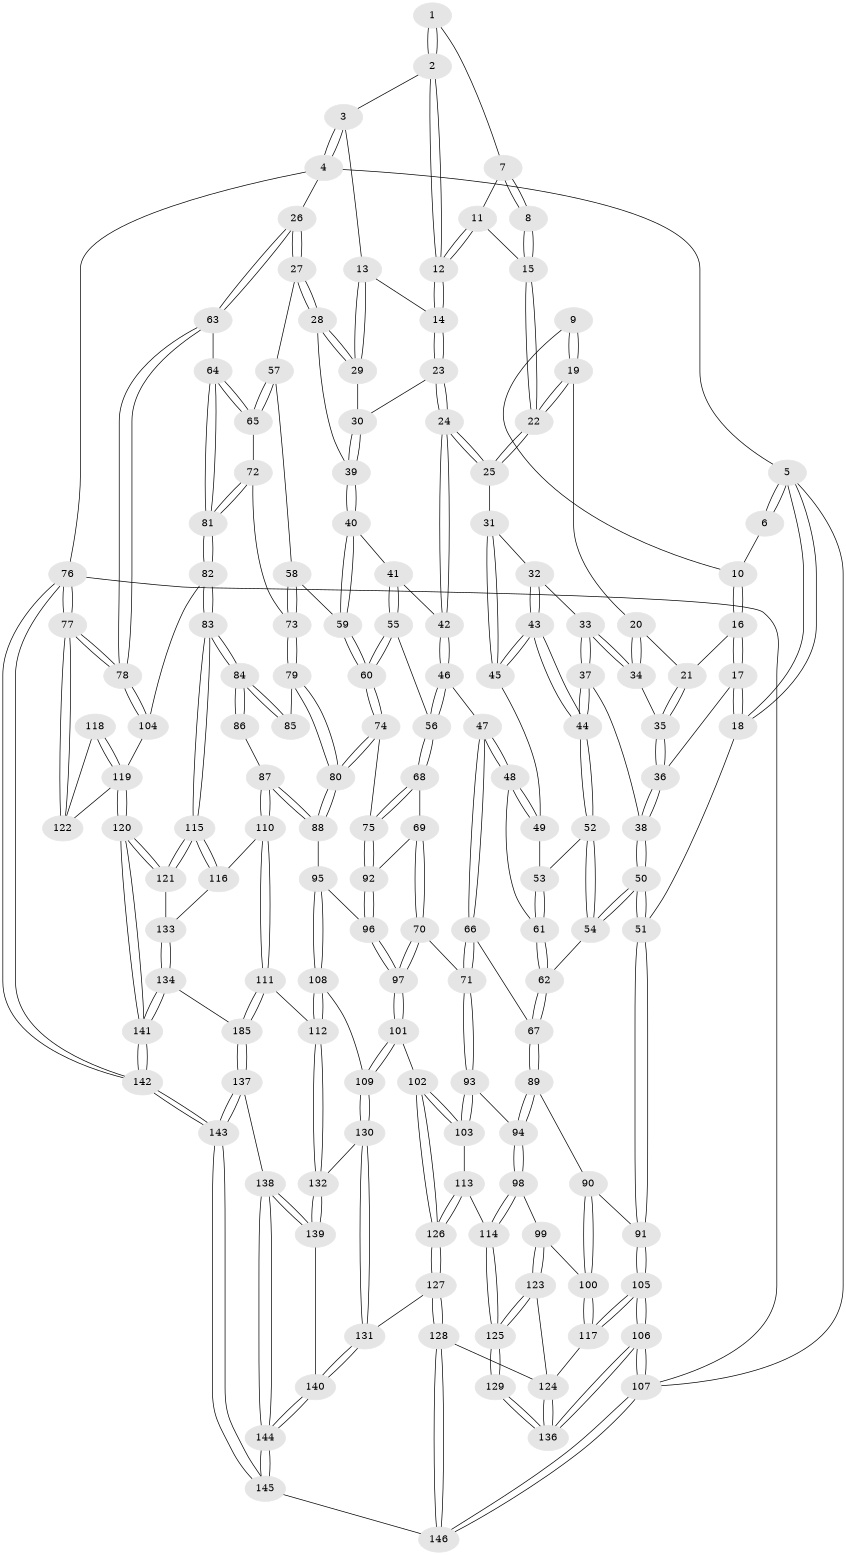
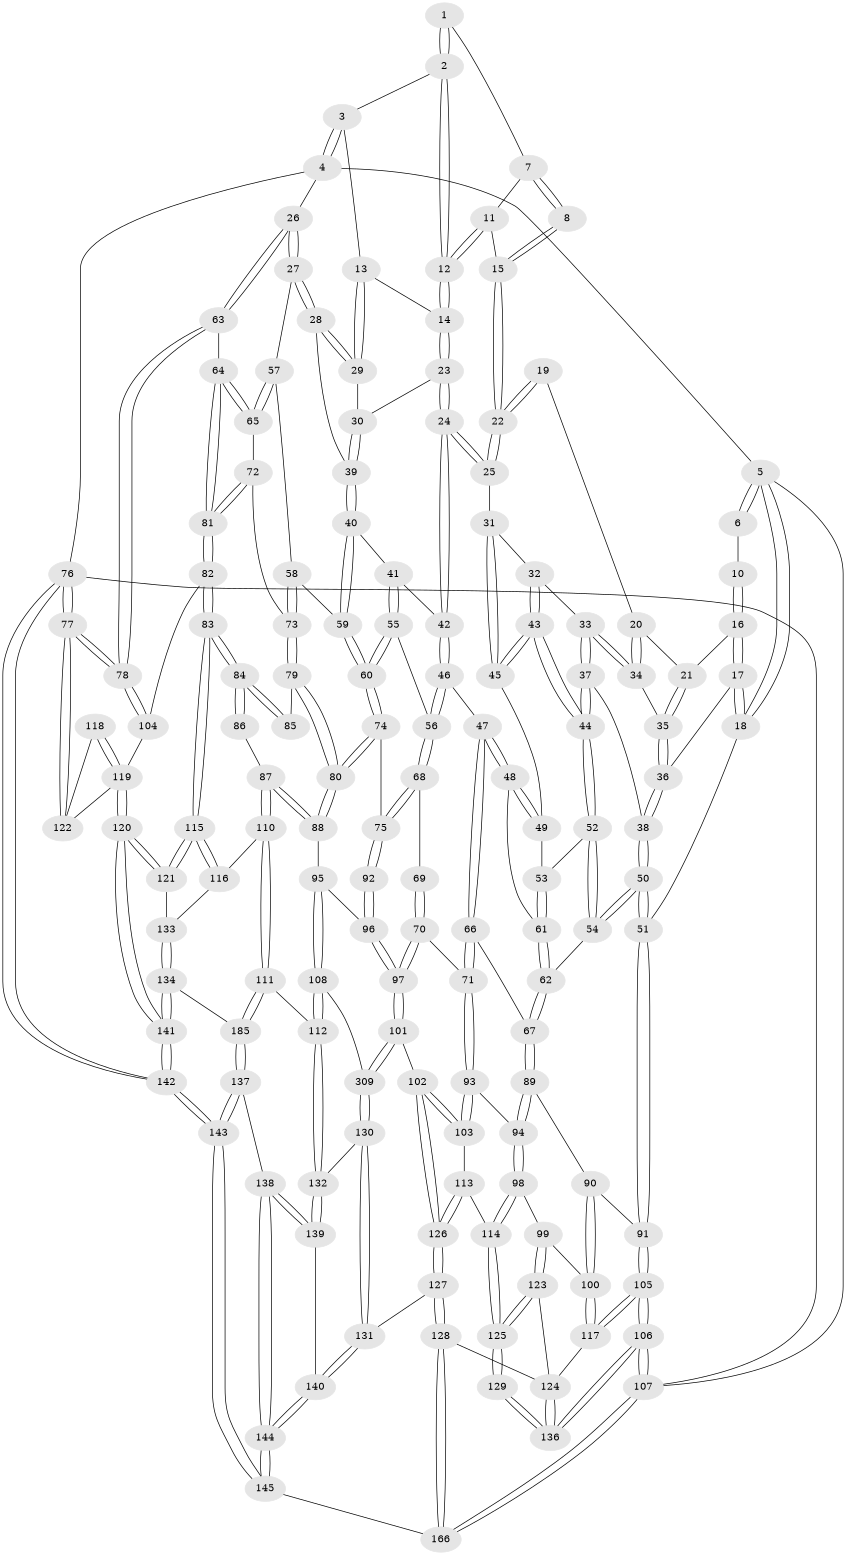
(574, 320) -> none
(394, 854) -> none
(365, 1082) -> (365, 1082)
(439, 1540) -> (441, 1540)
